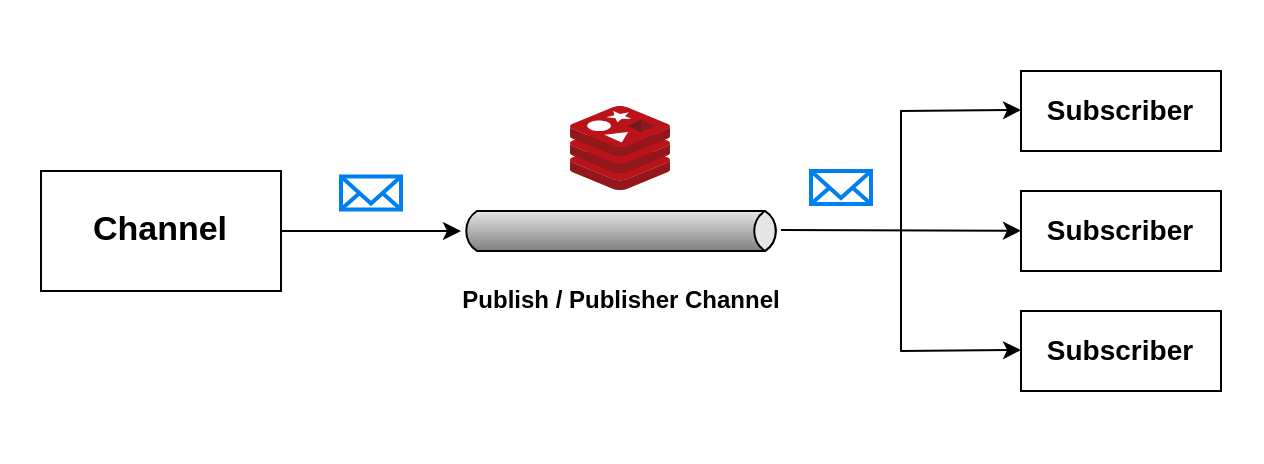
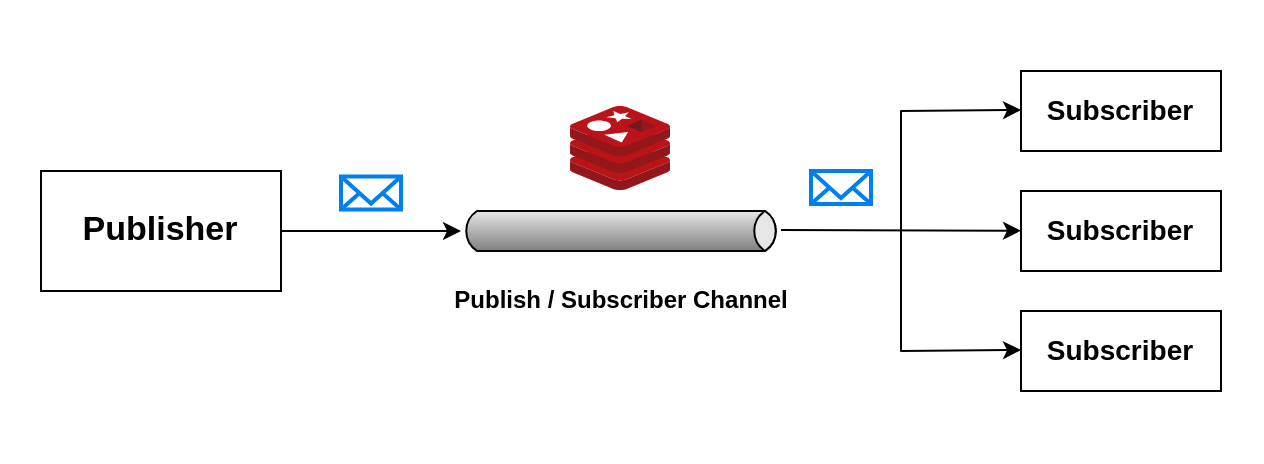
(161, 231) -> (161, 231)
(622, 301) -> (622, 301)
